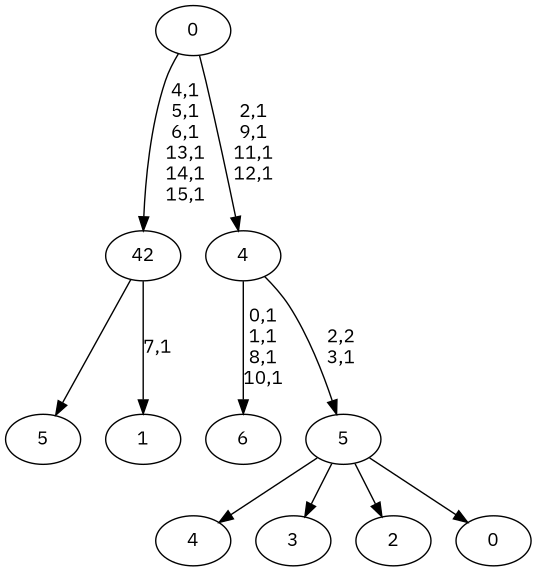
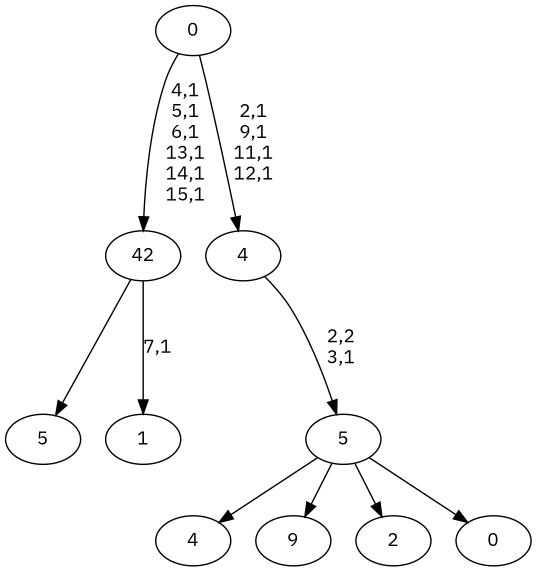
(243, 439) -> none
(293, 541) -> (293, 541)
